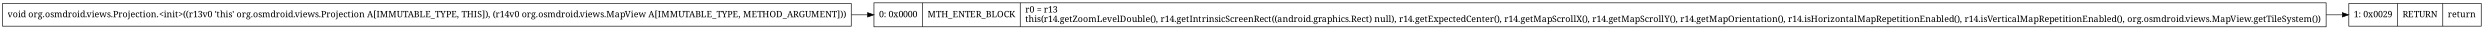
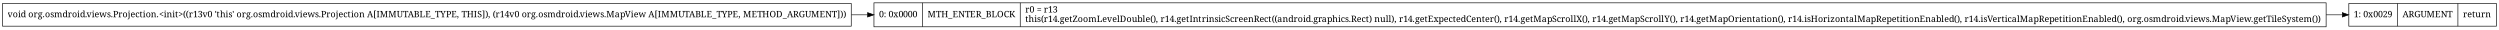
(2420, 15) -> (2428, 15)
